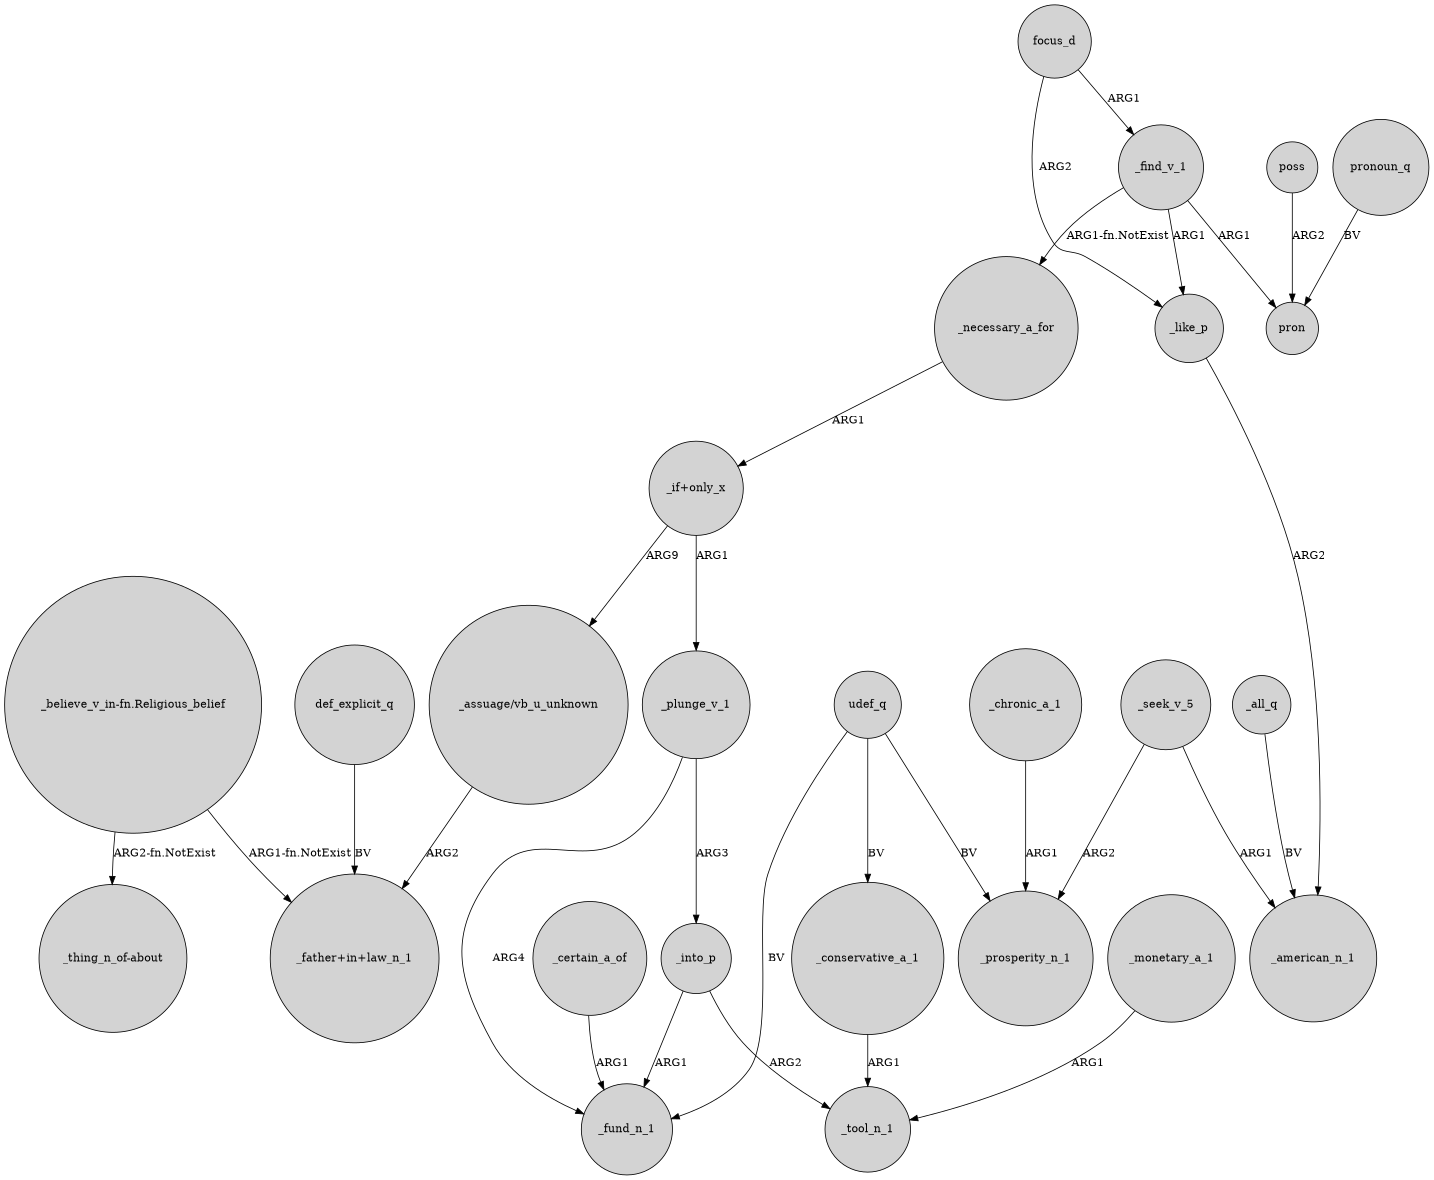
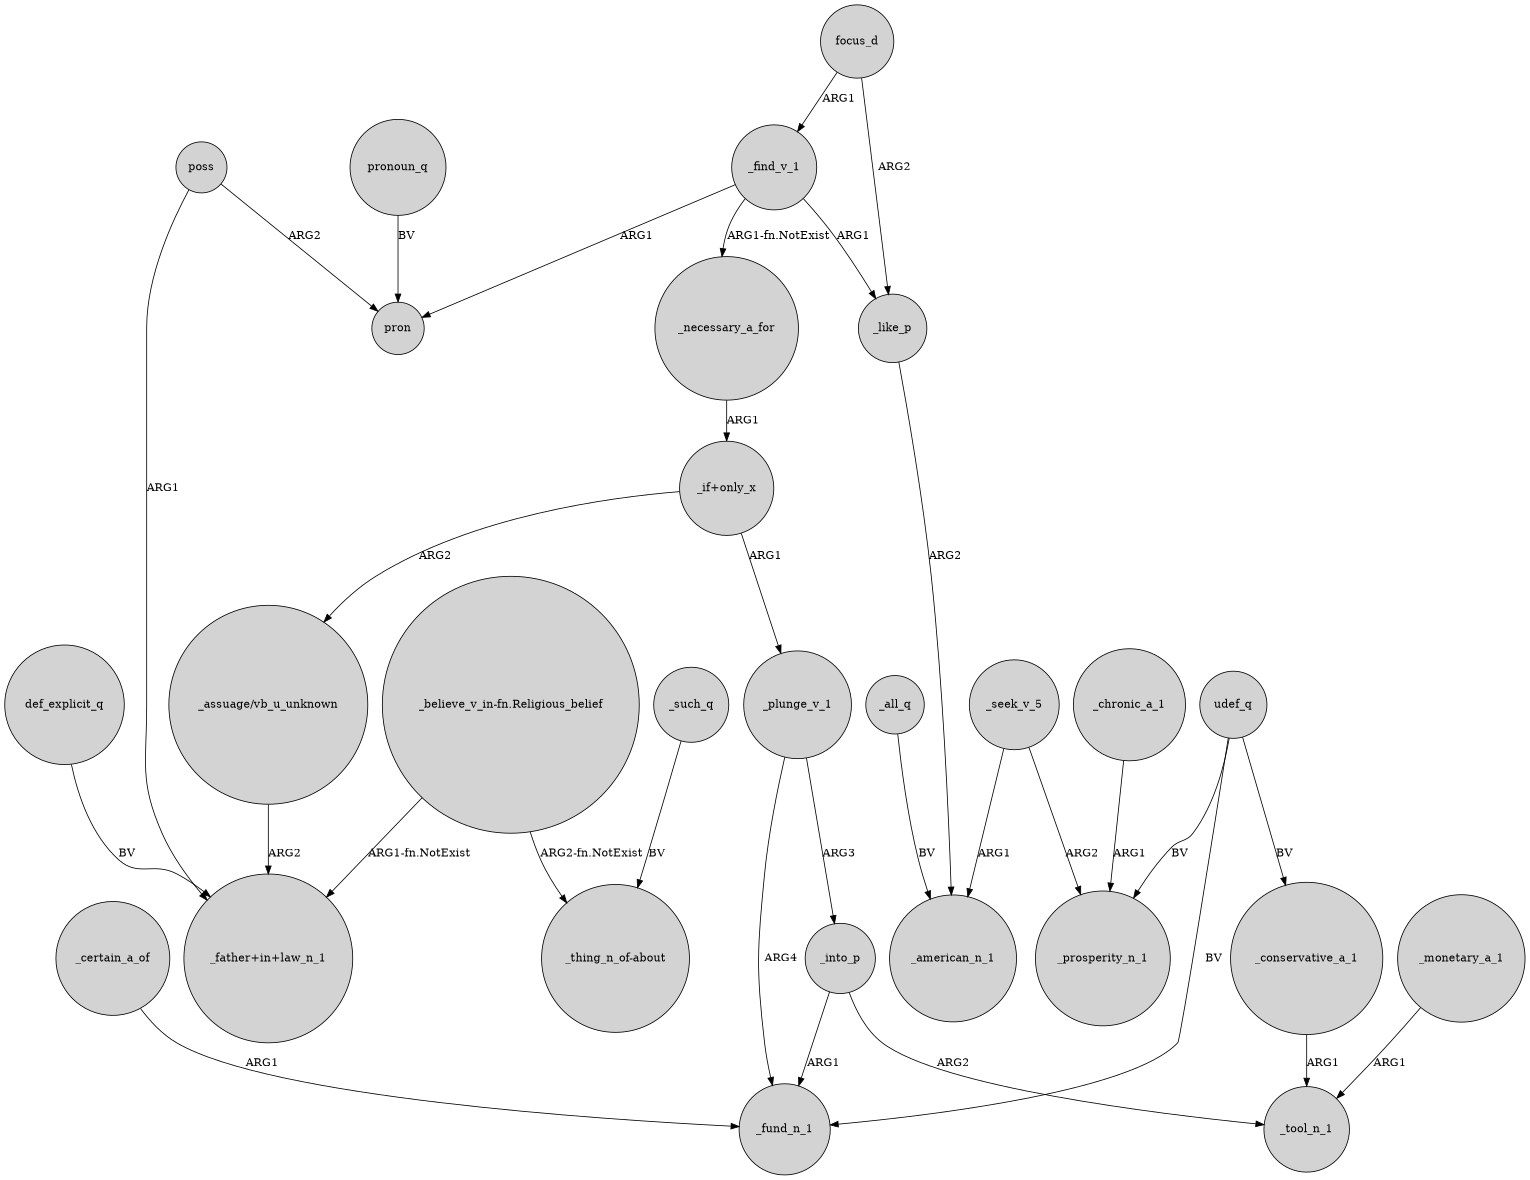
none -> (147, 545)
(663, 556) -> (435, 556)
none -> (691, 705)
